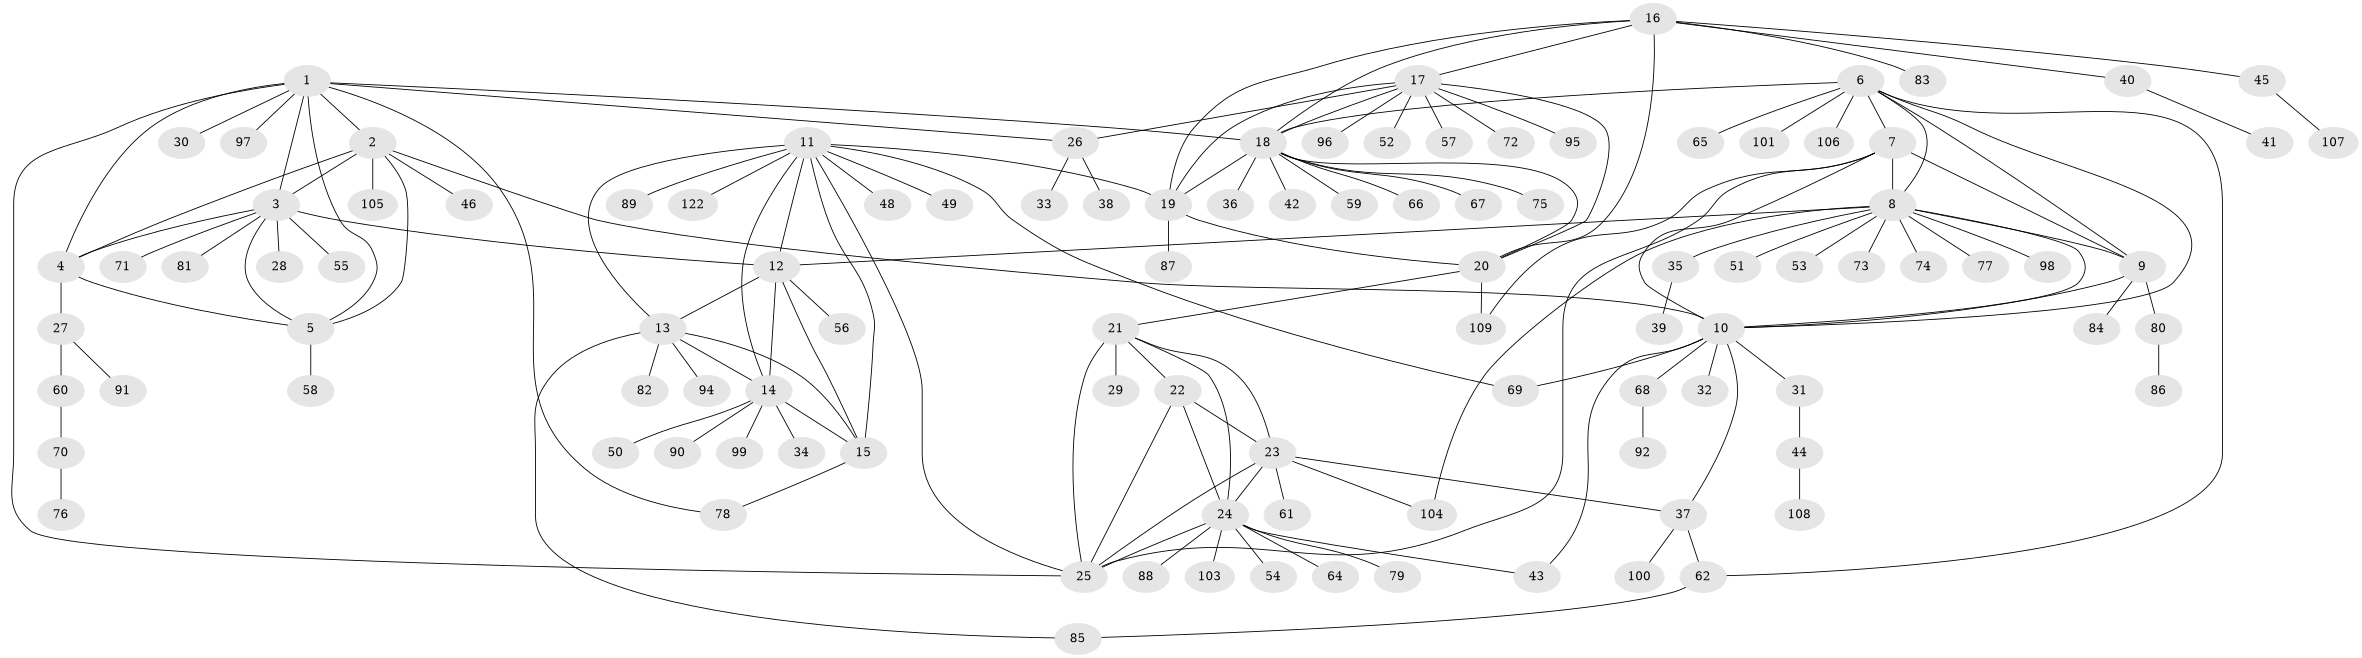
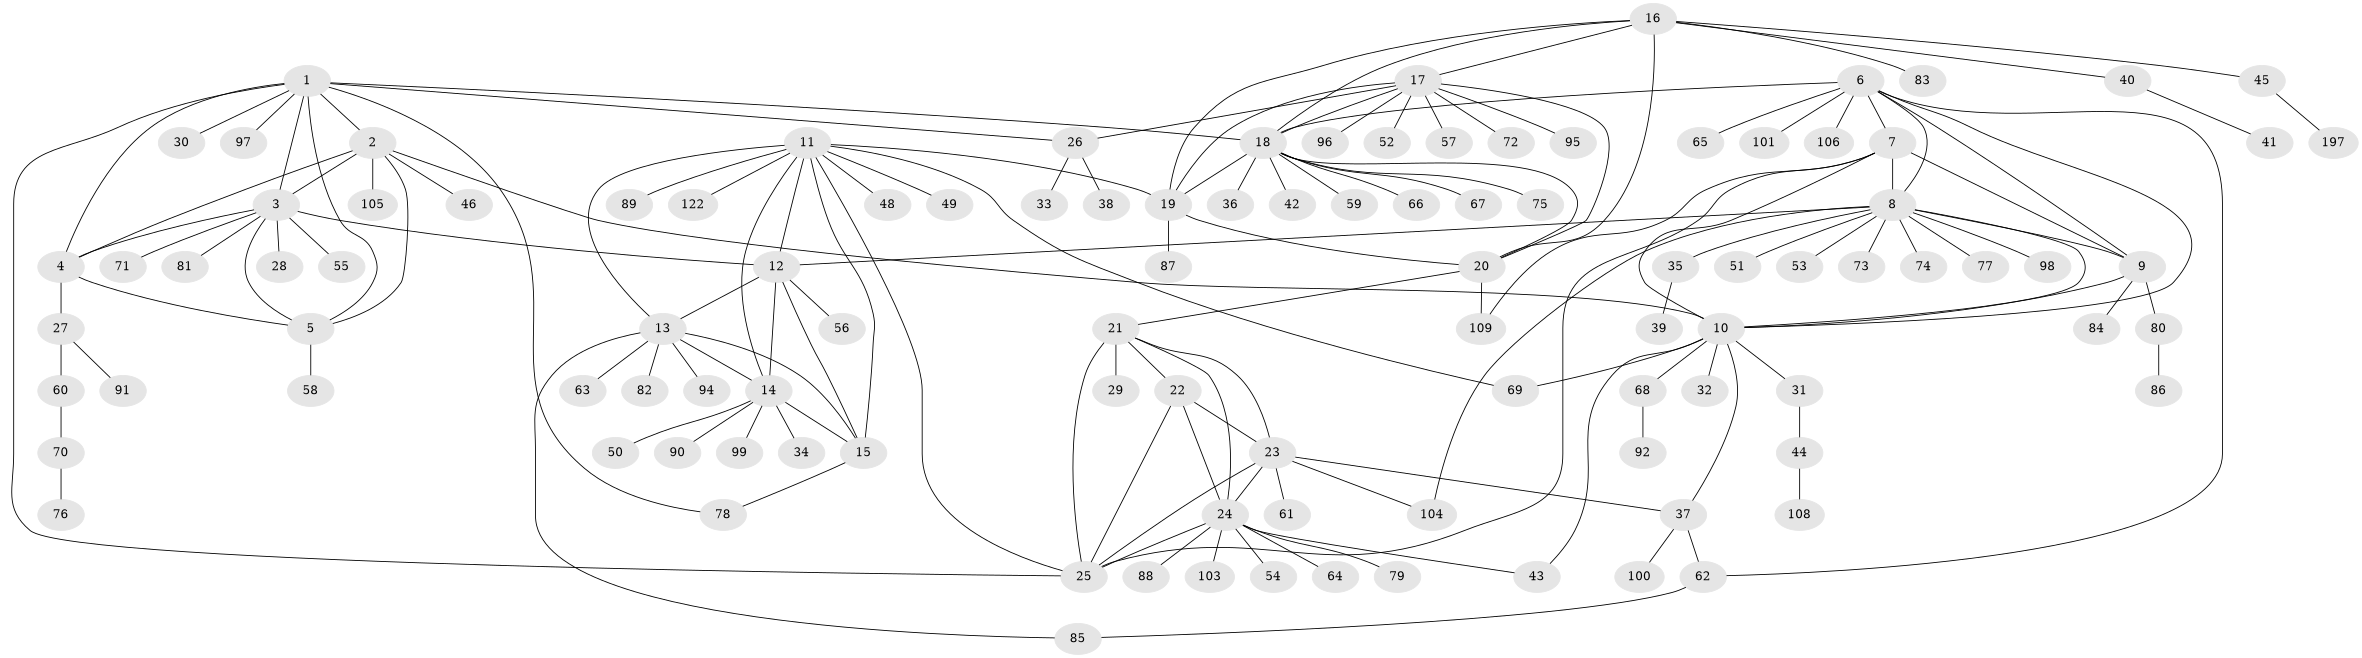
(2334, 143) -> (2334, 143)
none -> (583, 391)
